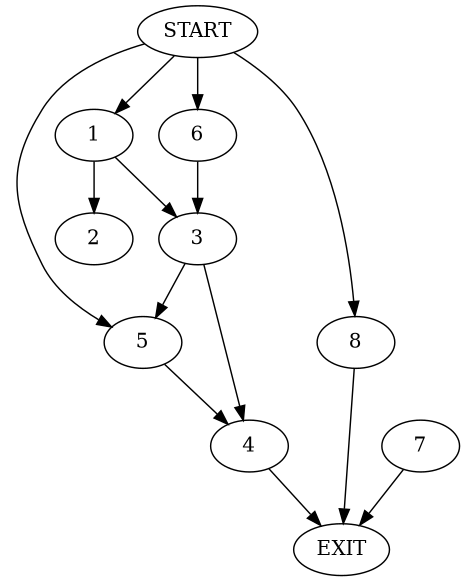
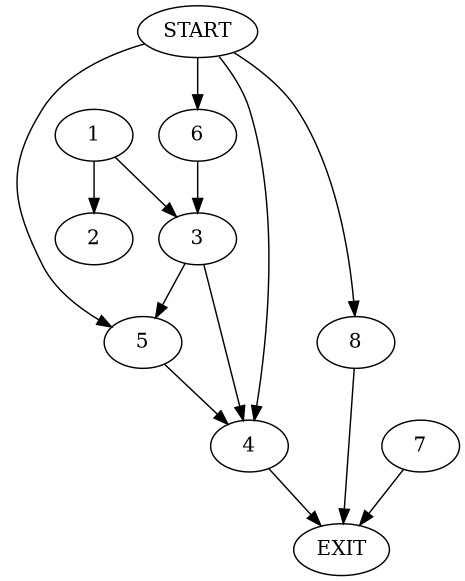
(150, 79) -> (268, 227)
